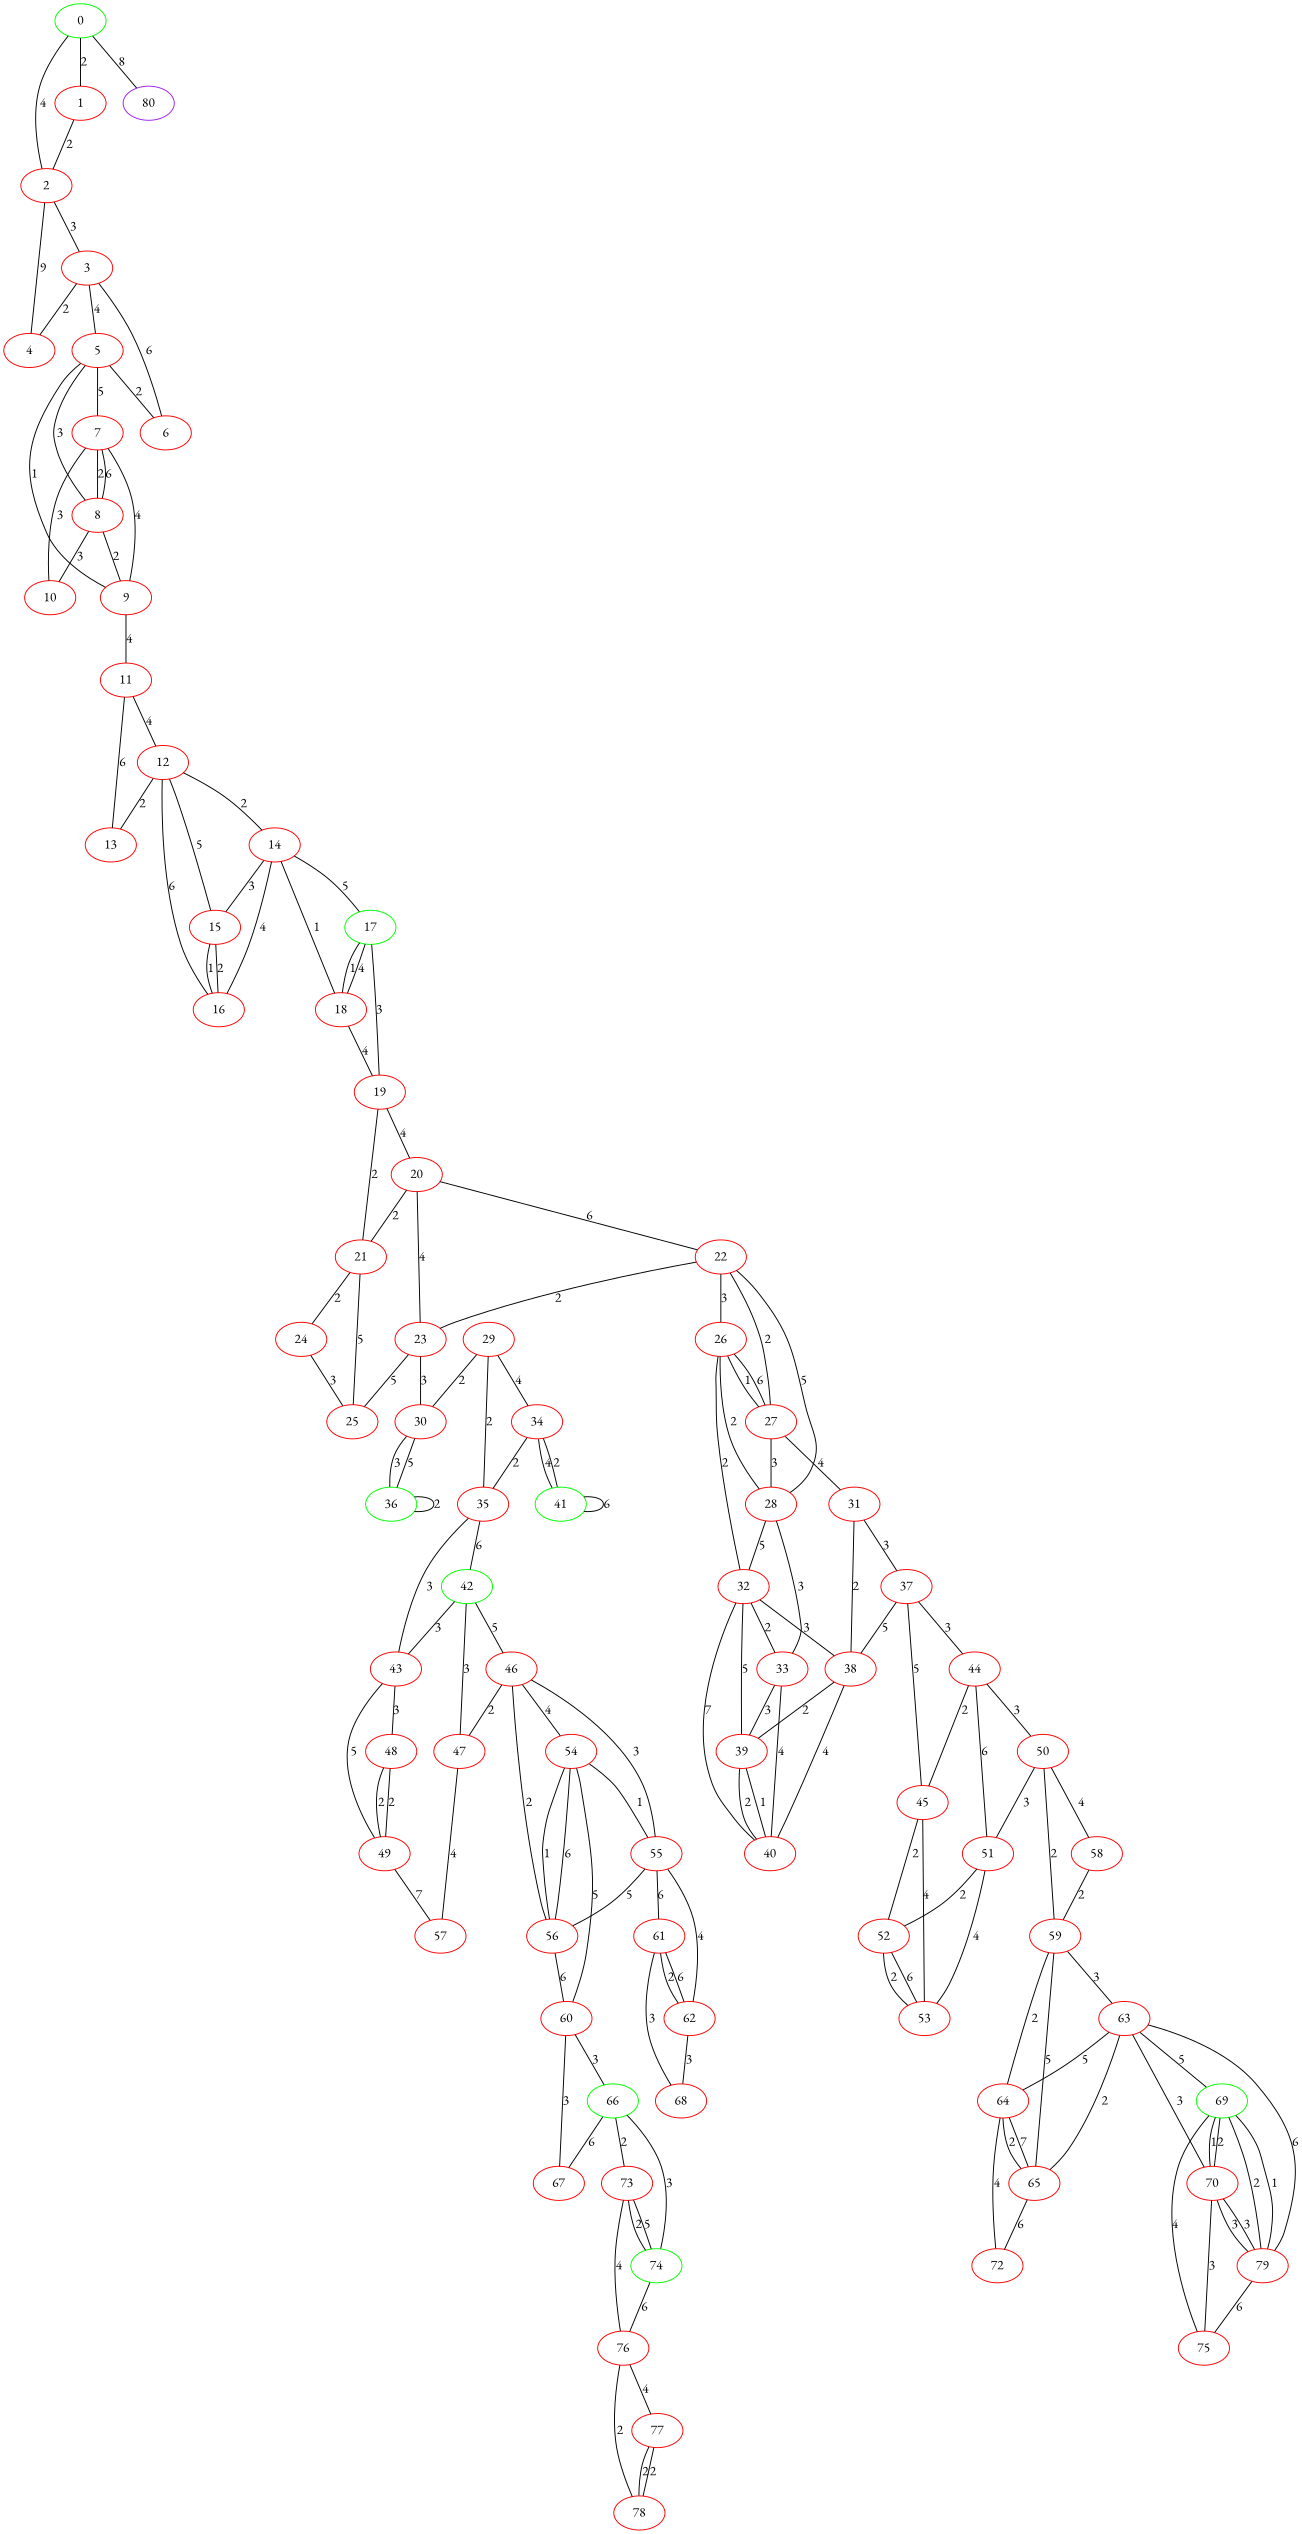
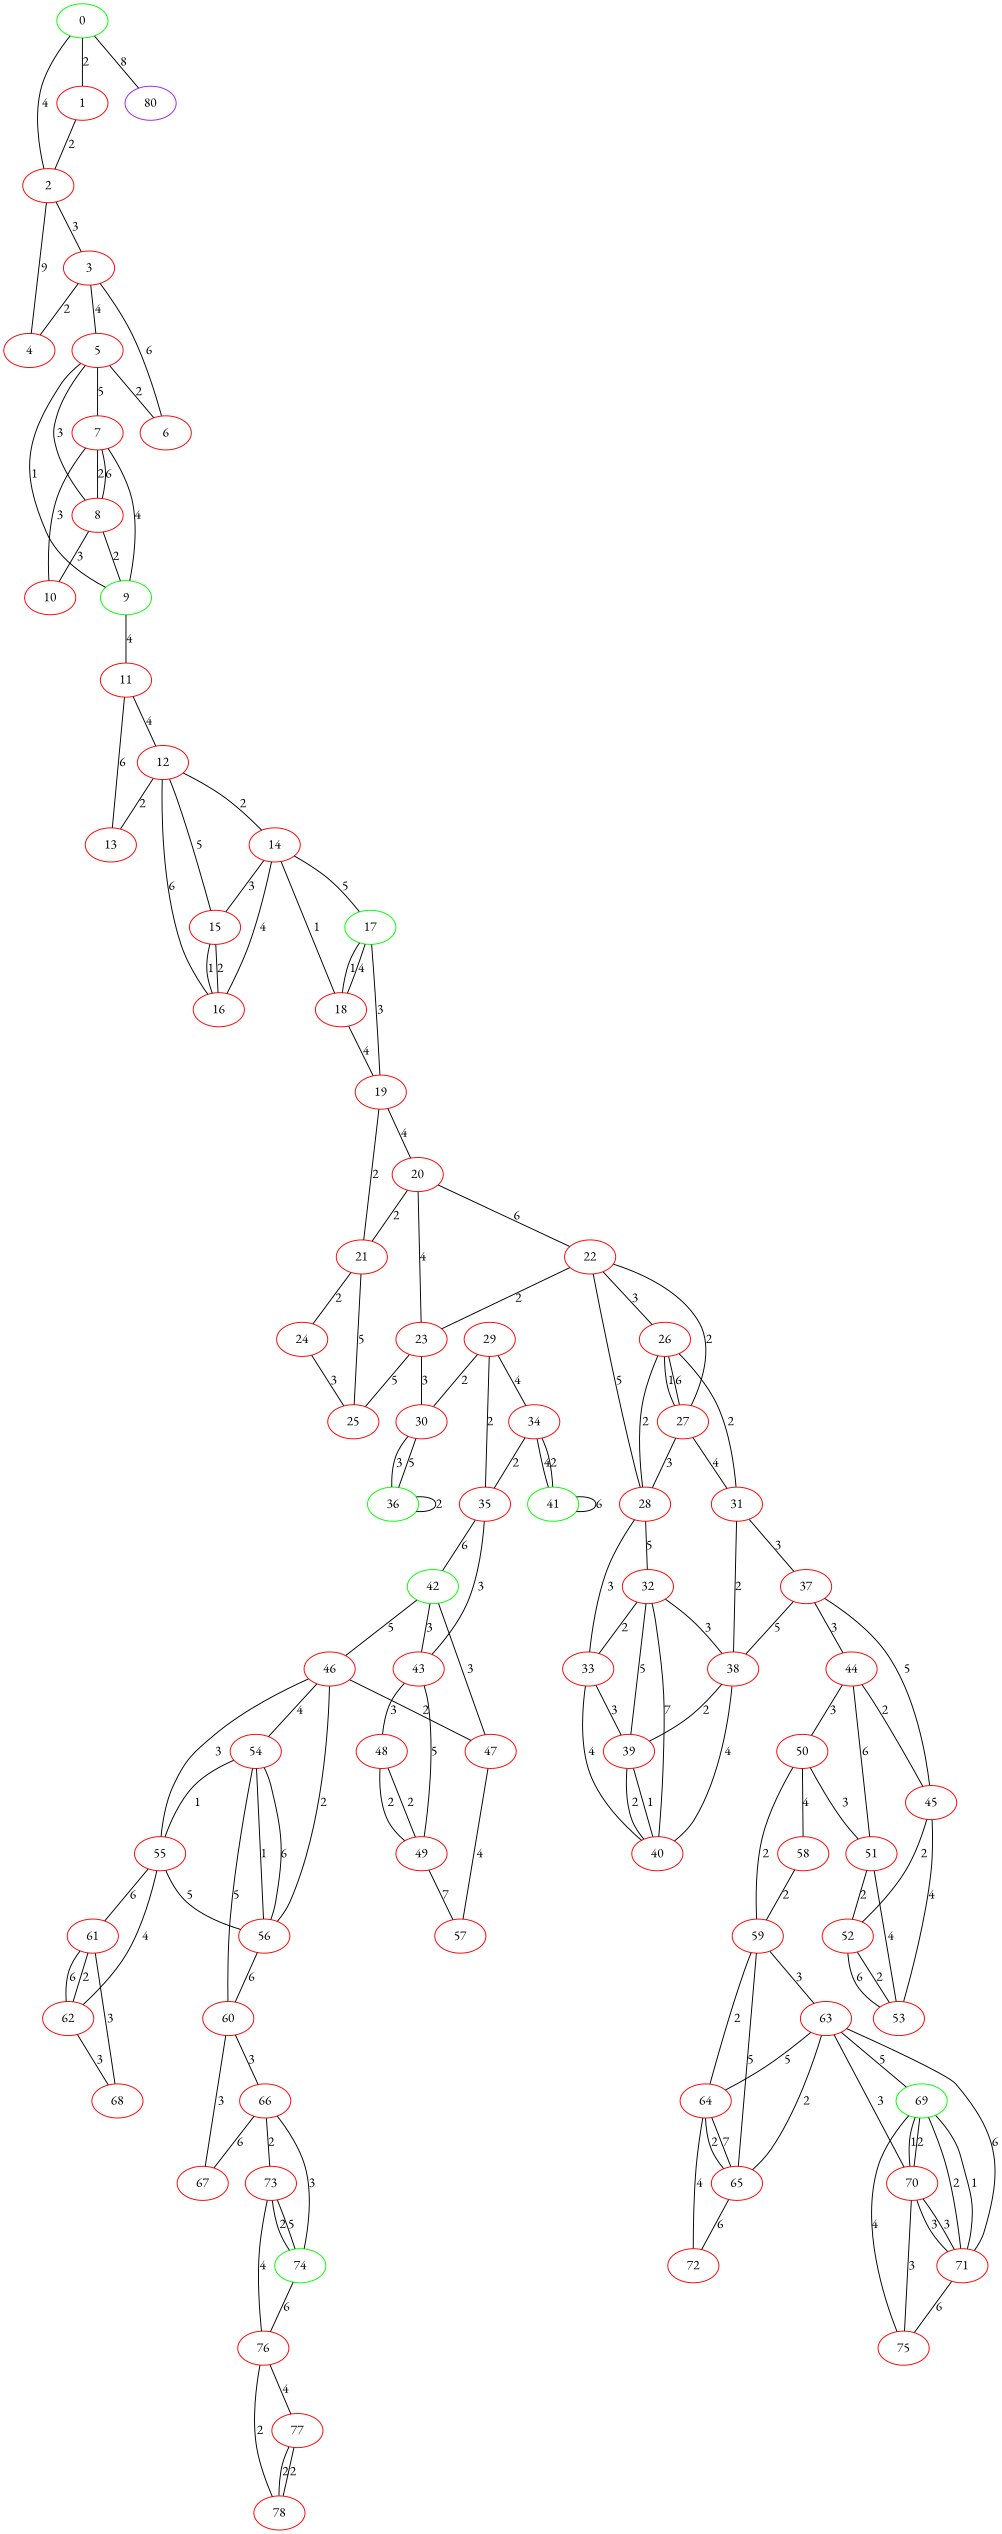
(126, 598) -> (126, 598)
(721, 1464) -> (721, 1414)
(613, 2101) -> (265, 2101)
(1263, 2266) -> (962, 2266)
